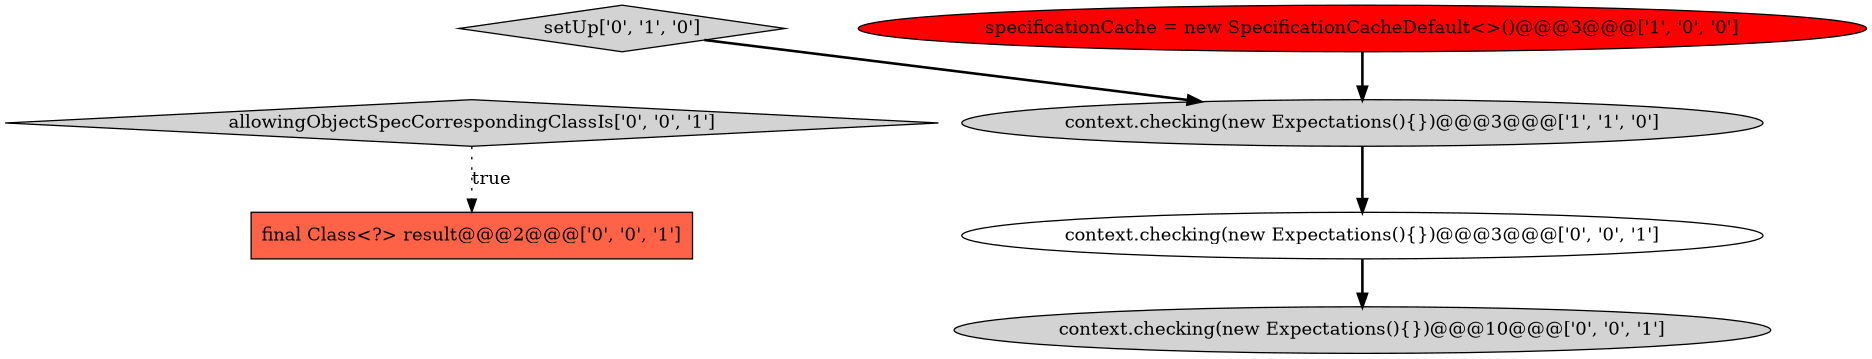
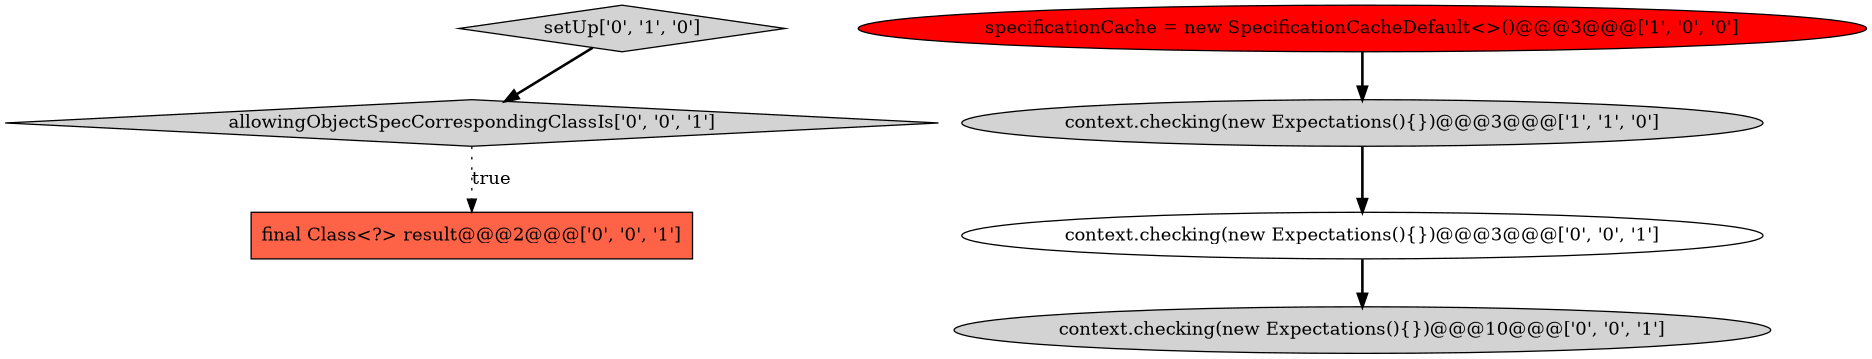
(946, 70) -> (555, 71)
